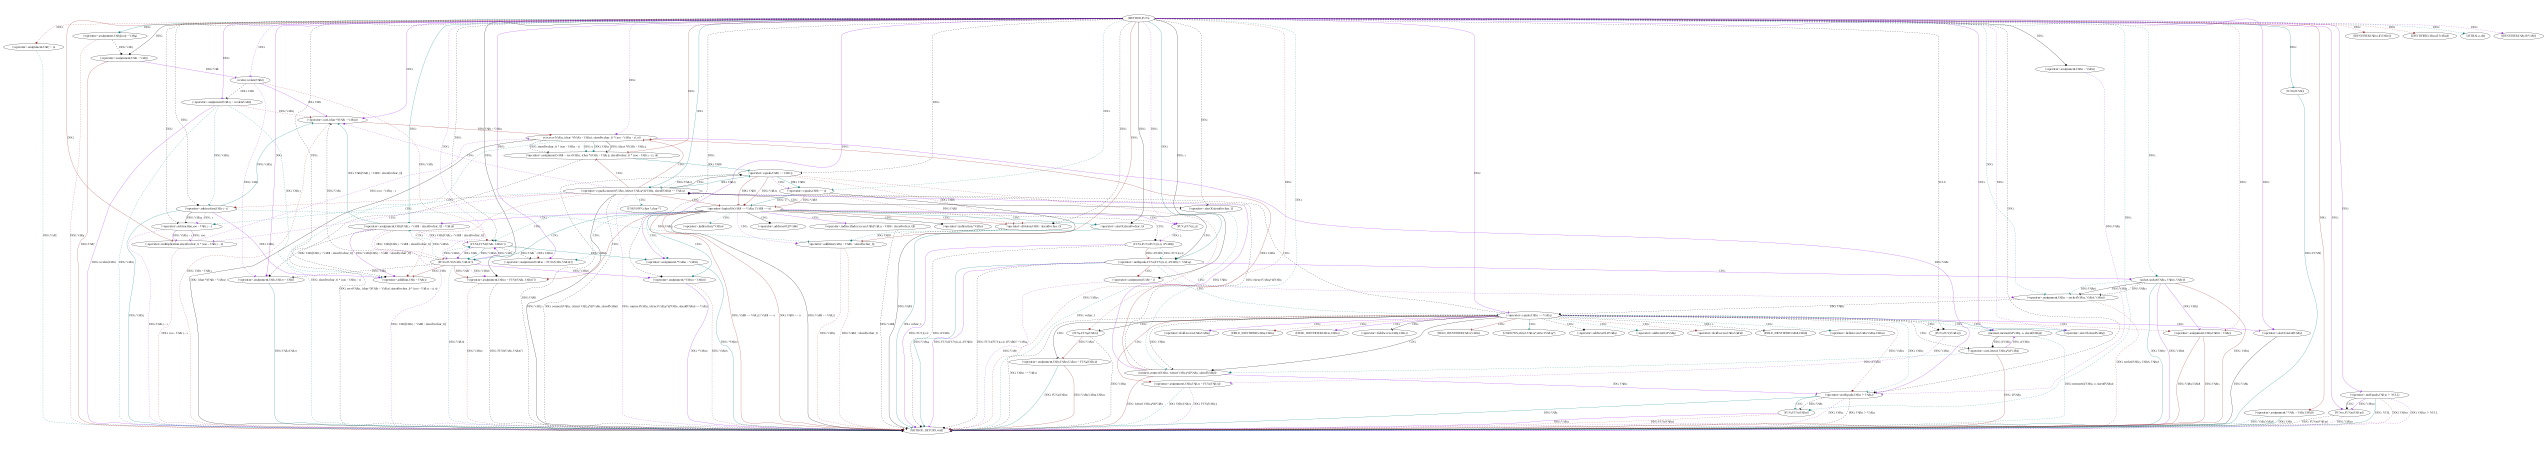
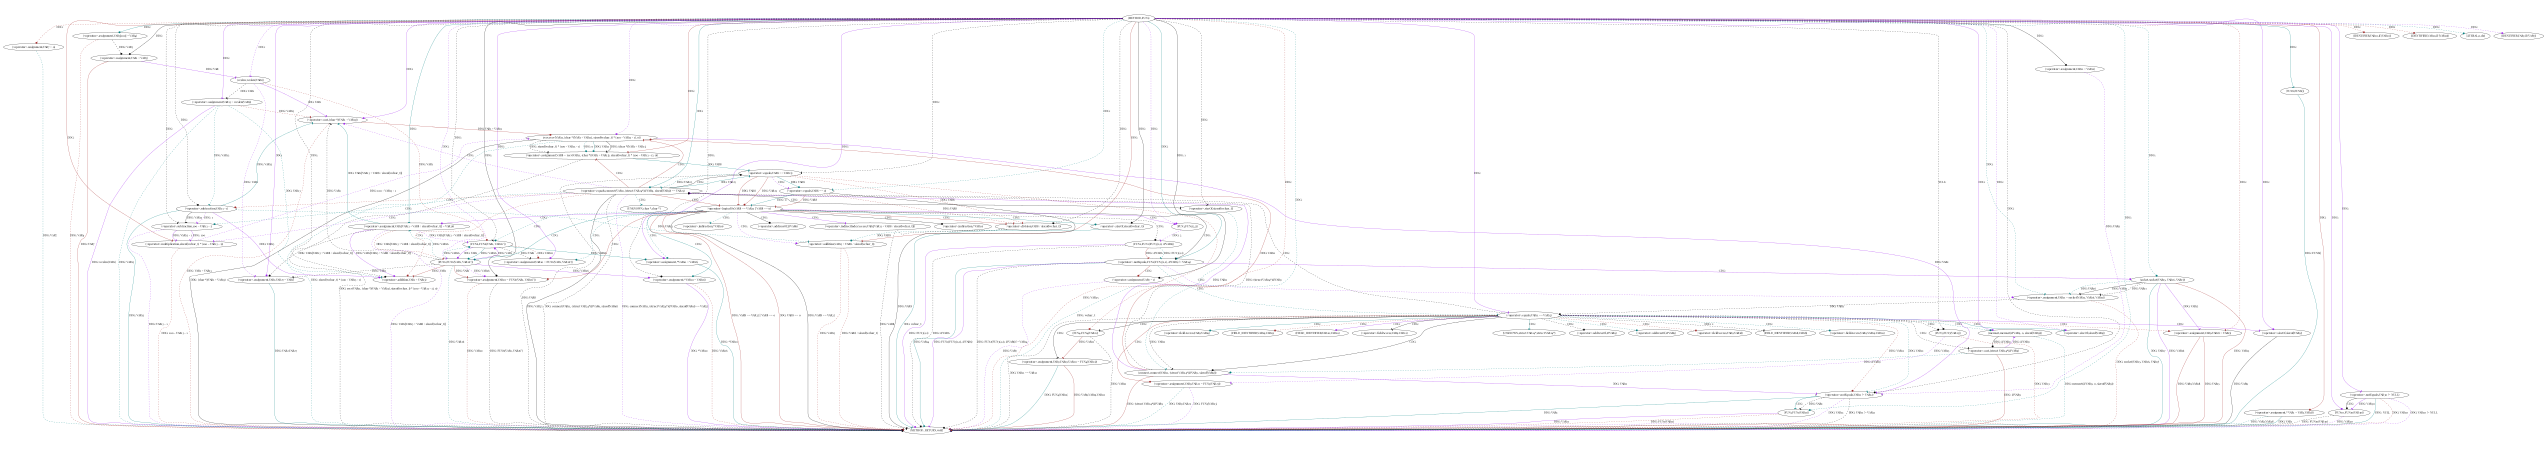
(1355, 321) -> (1355, 321)
(1458, 333) -> none
none -> (1878, 424)
